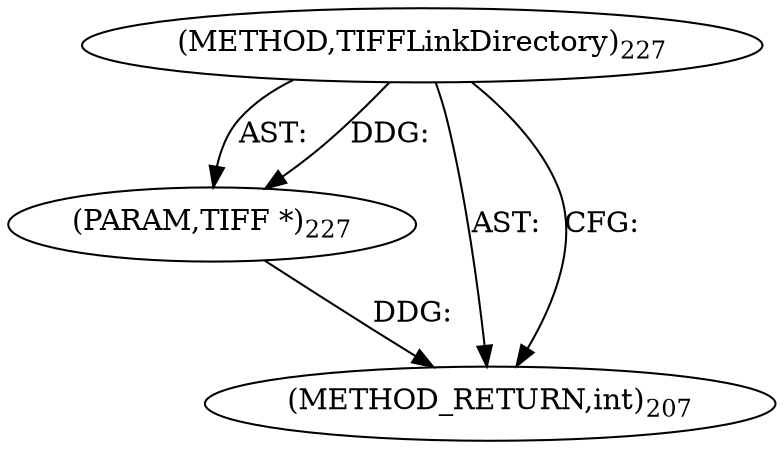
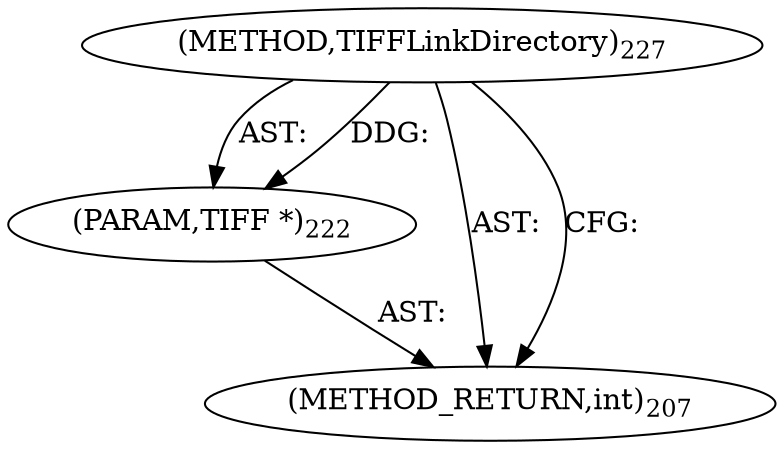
(329, 221) -> (329, 221)
(417, 314) -> (417, 314)
